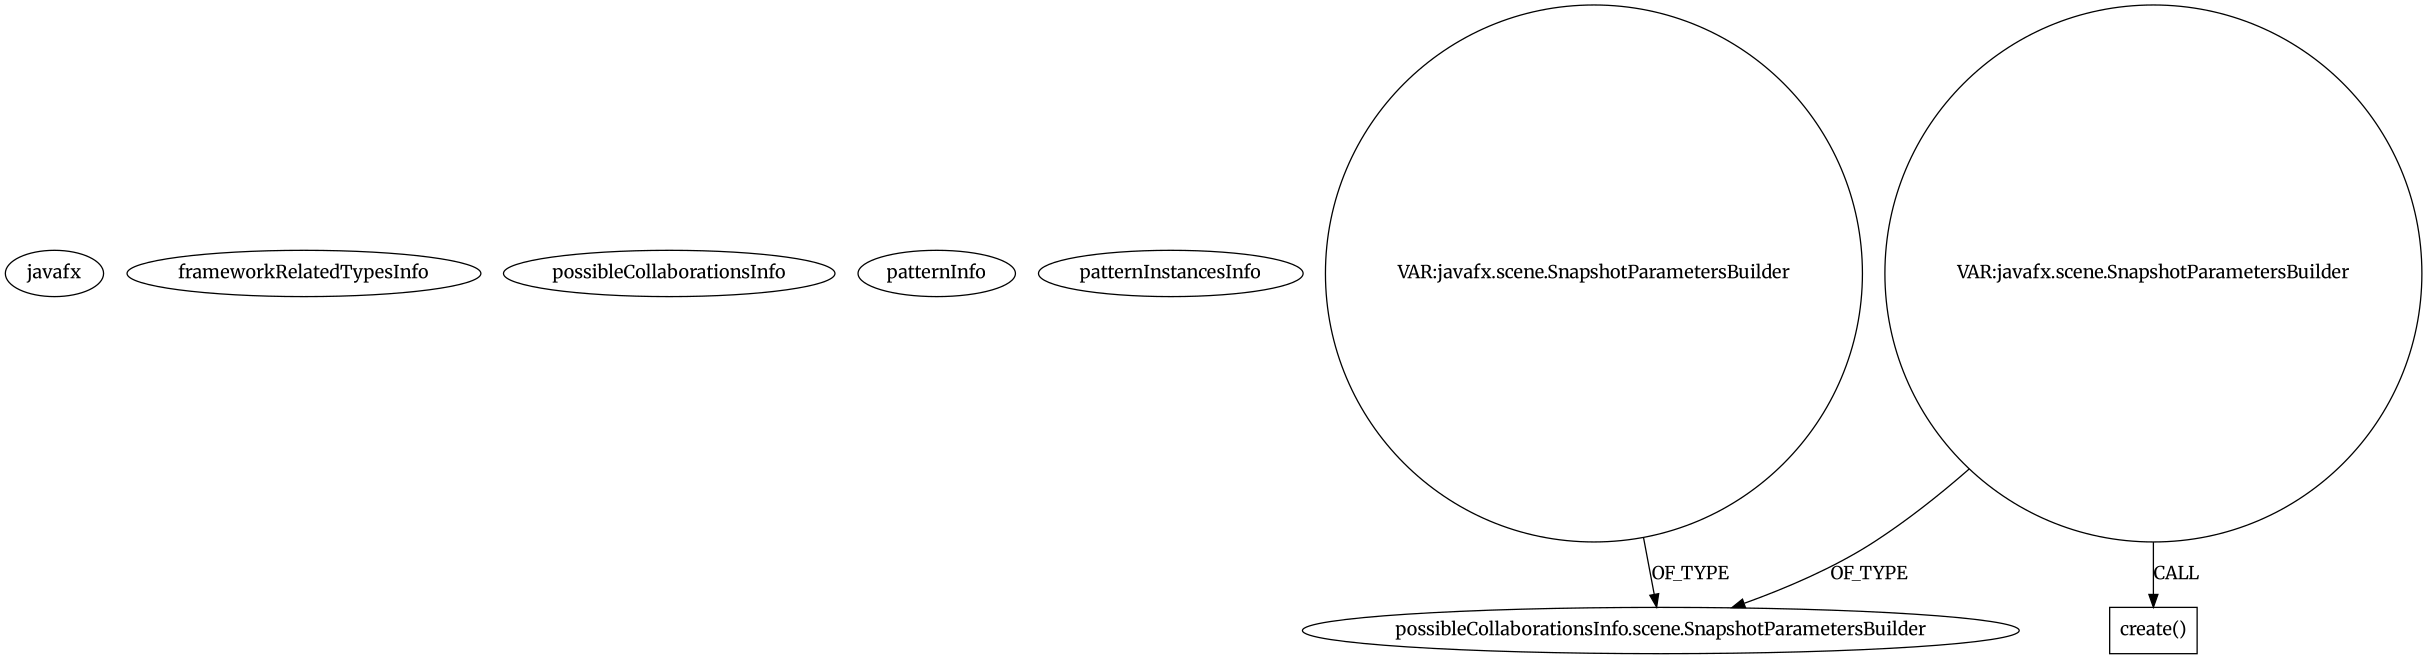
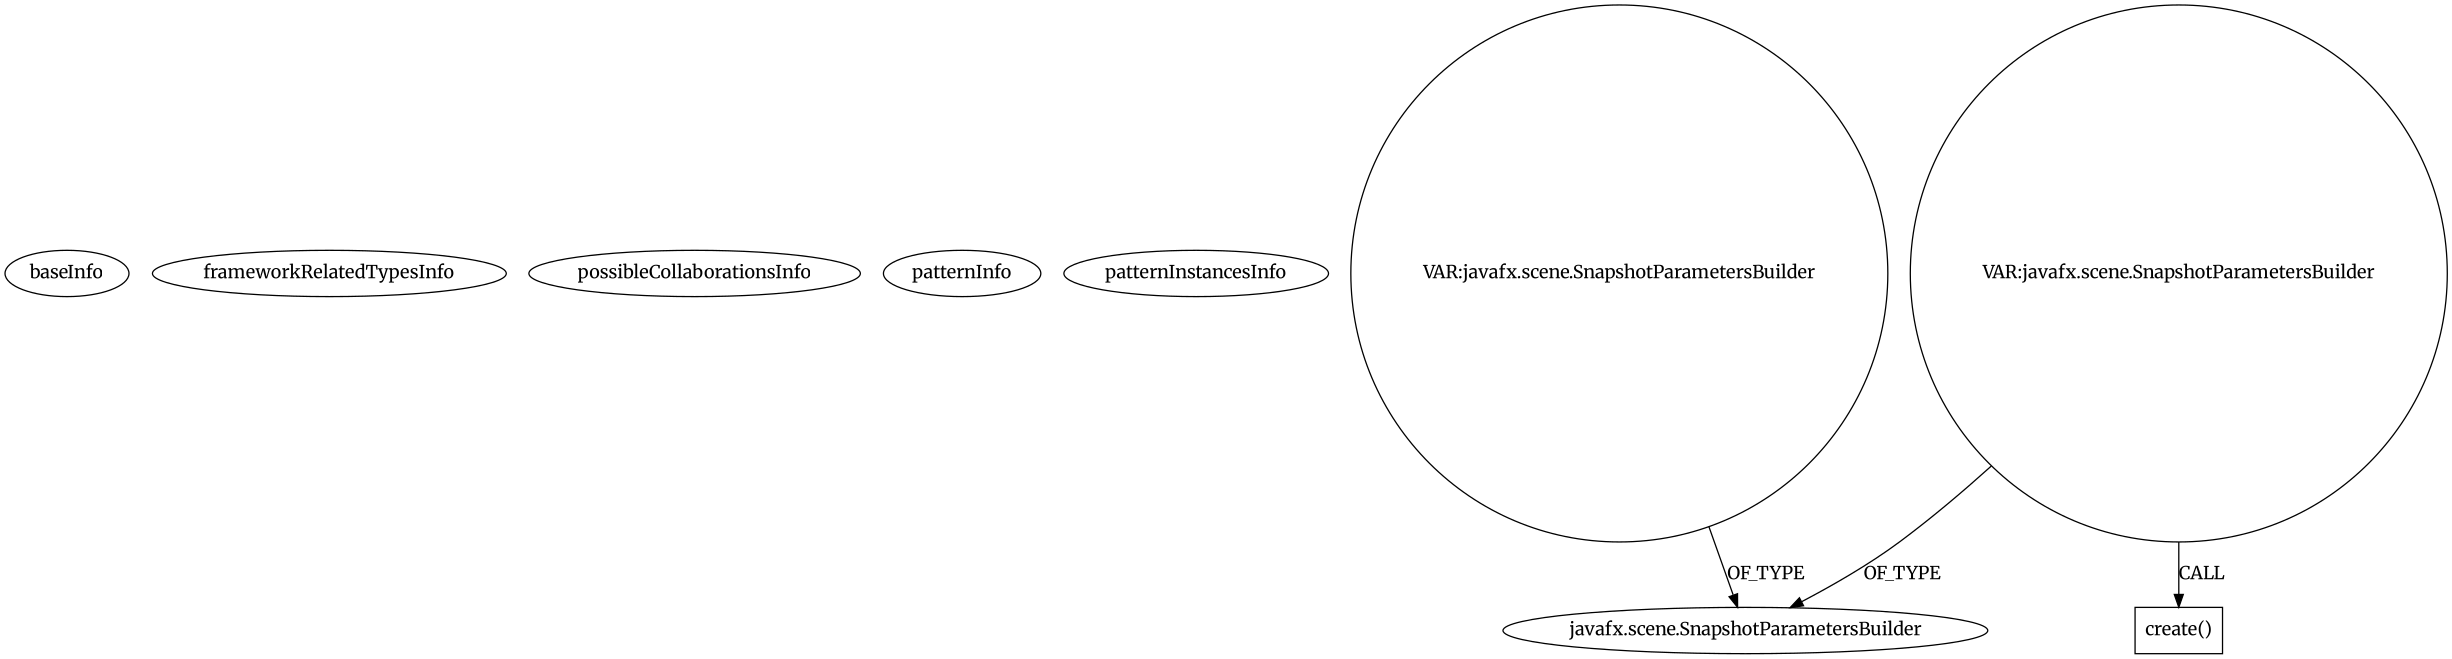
(54, 273) -> (67, 273)
(1661, 631) -> (1745, 631)
